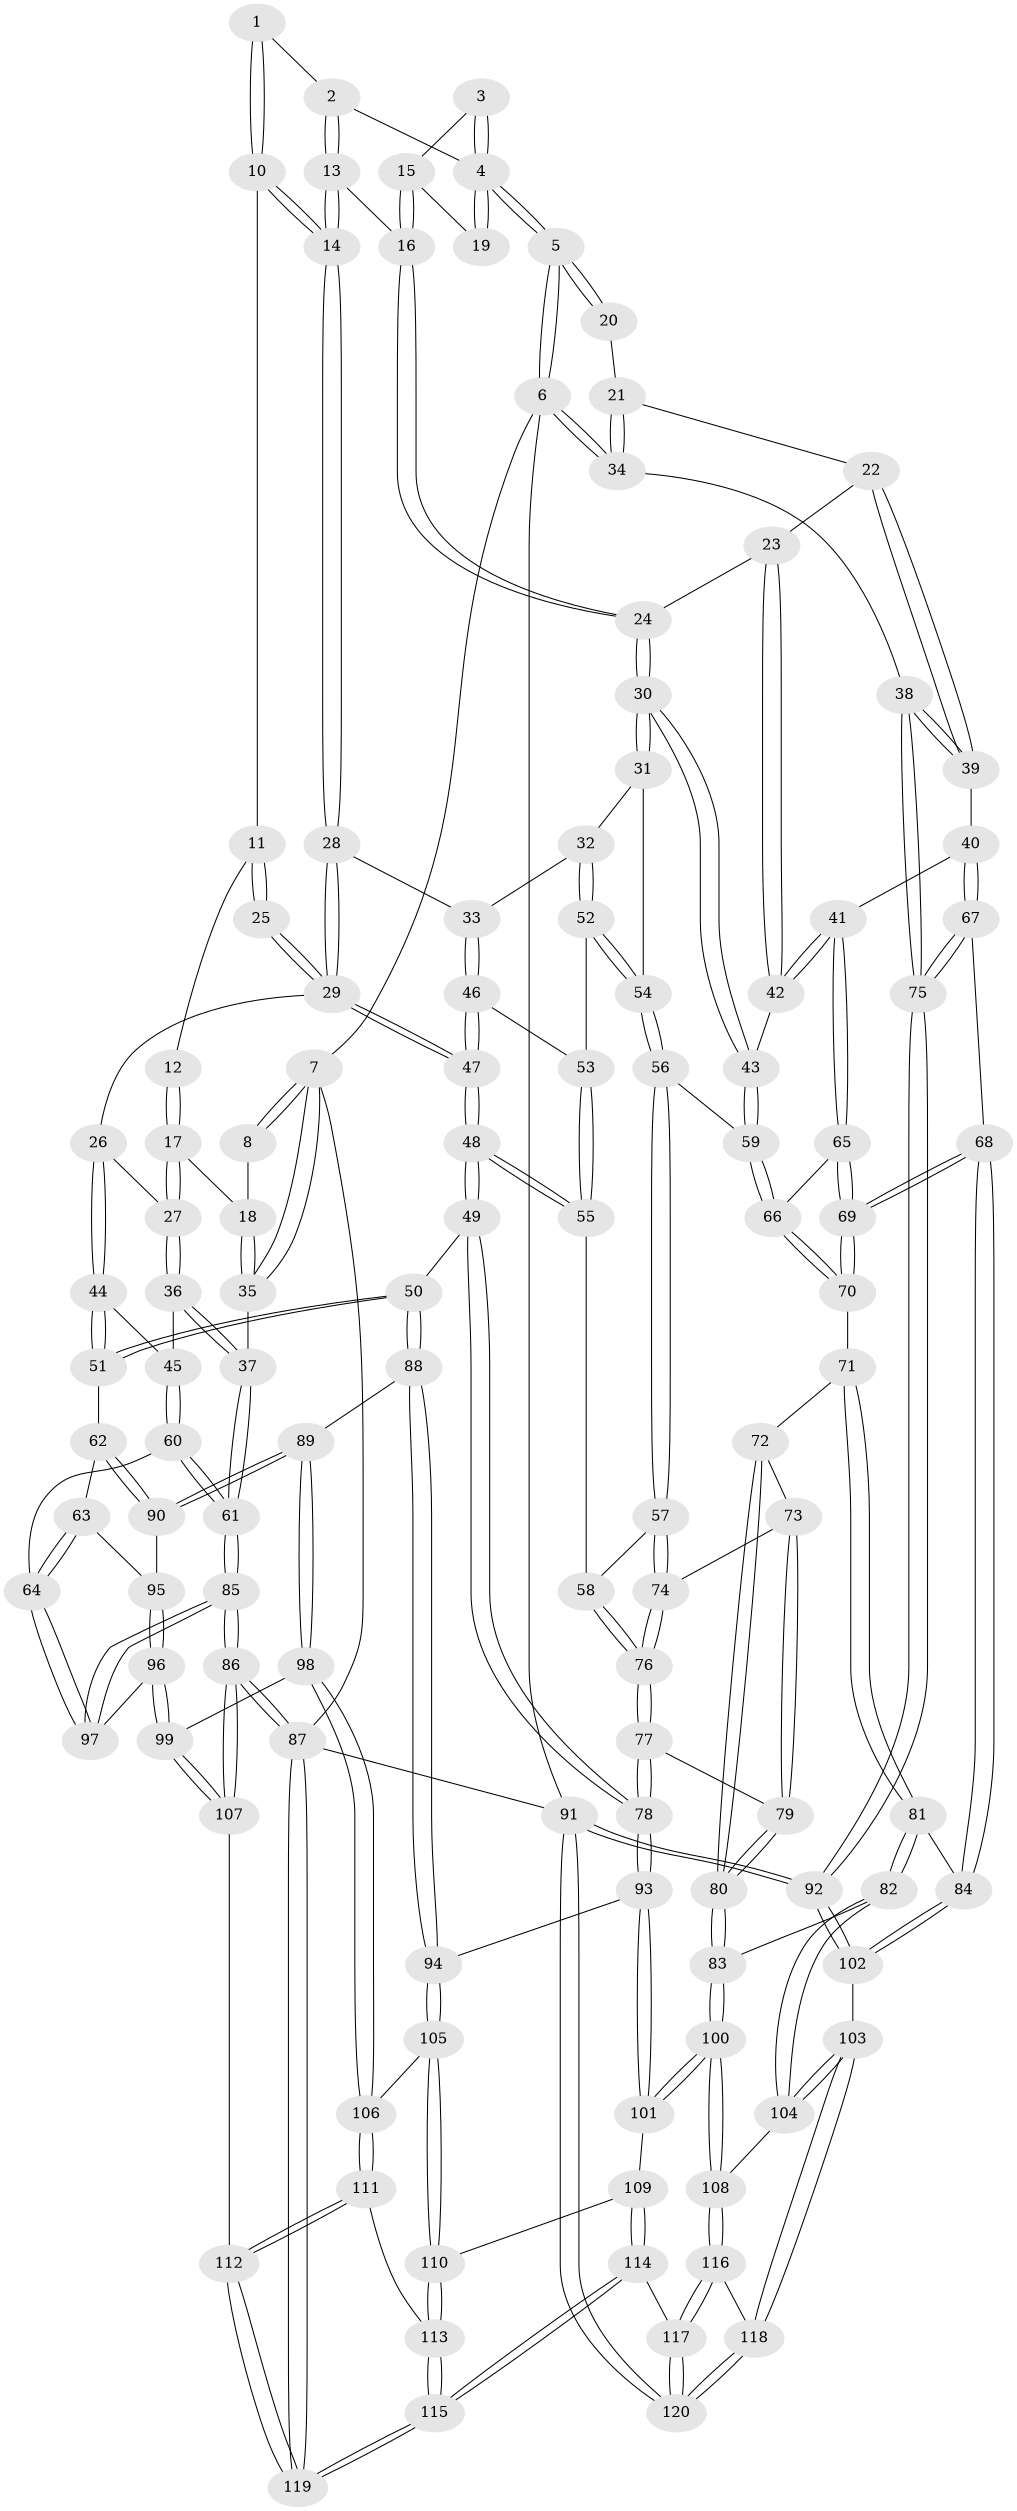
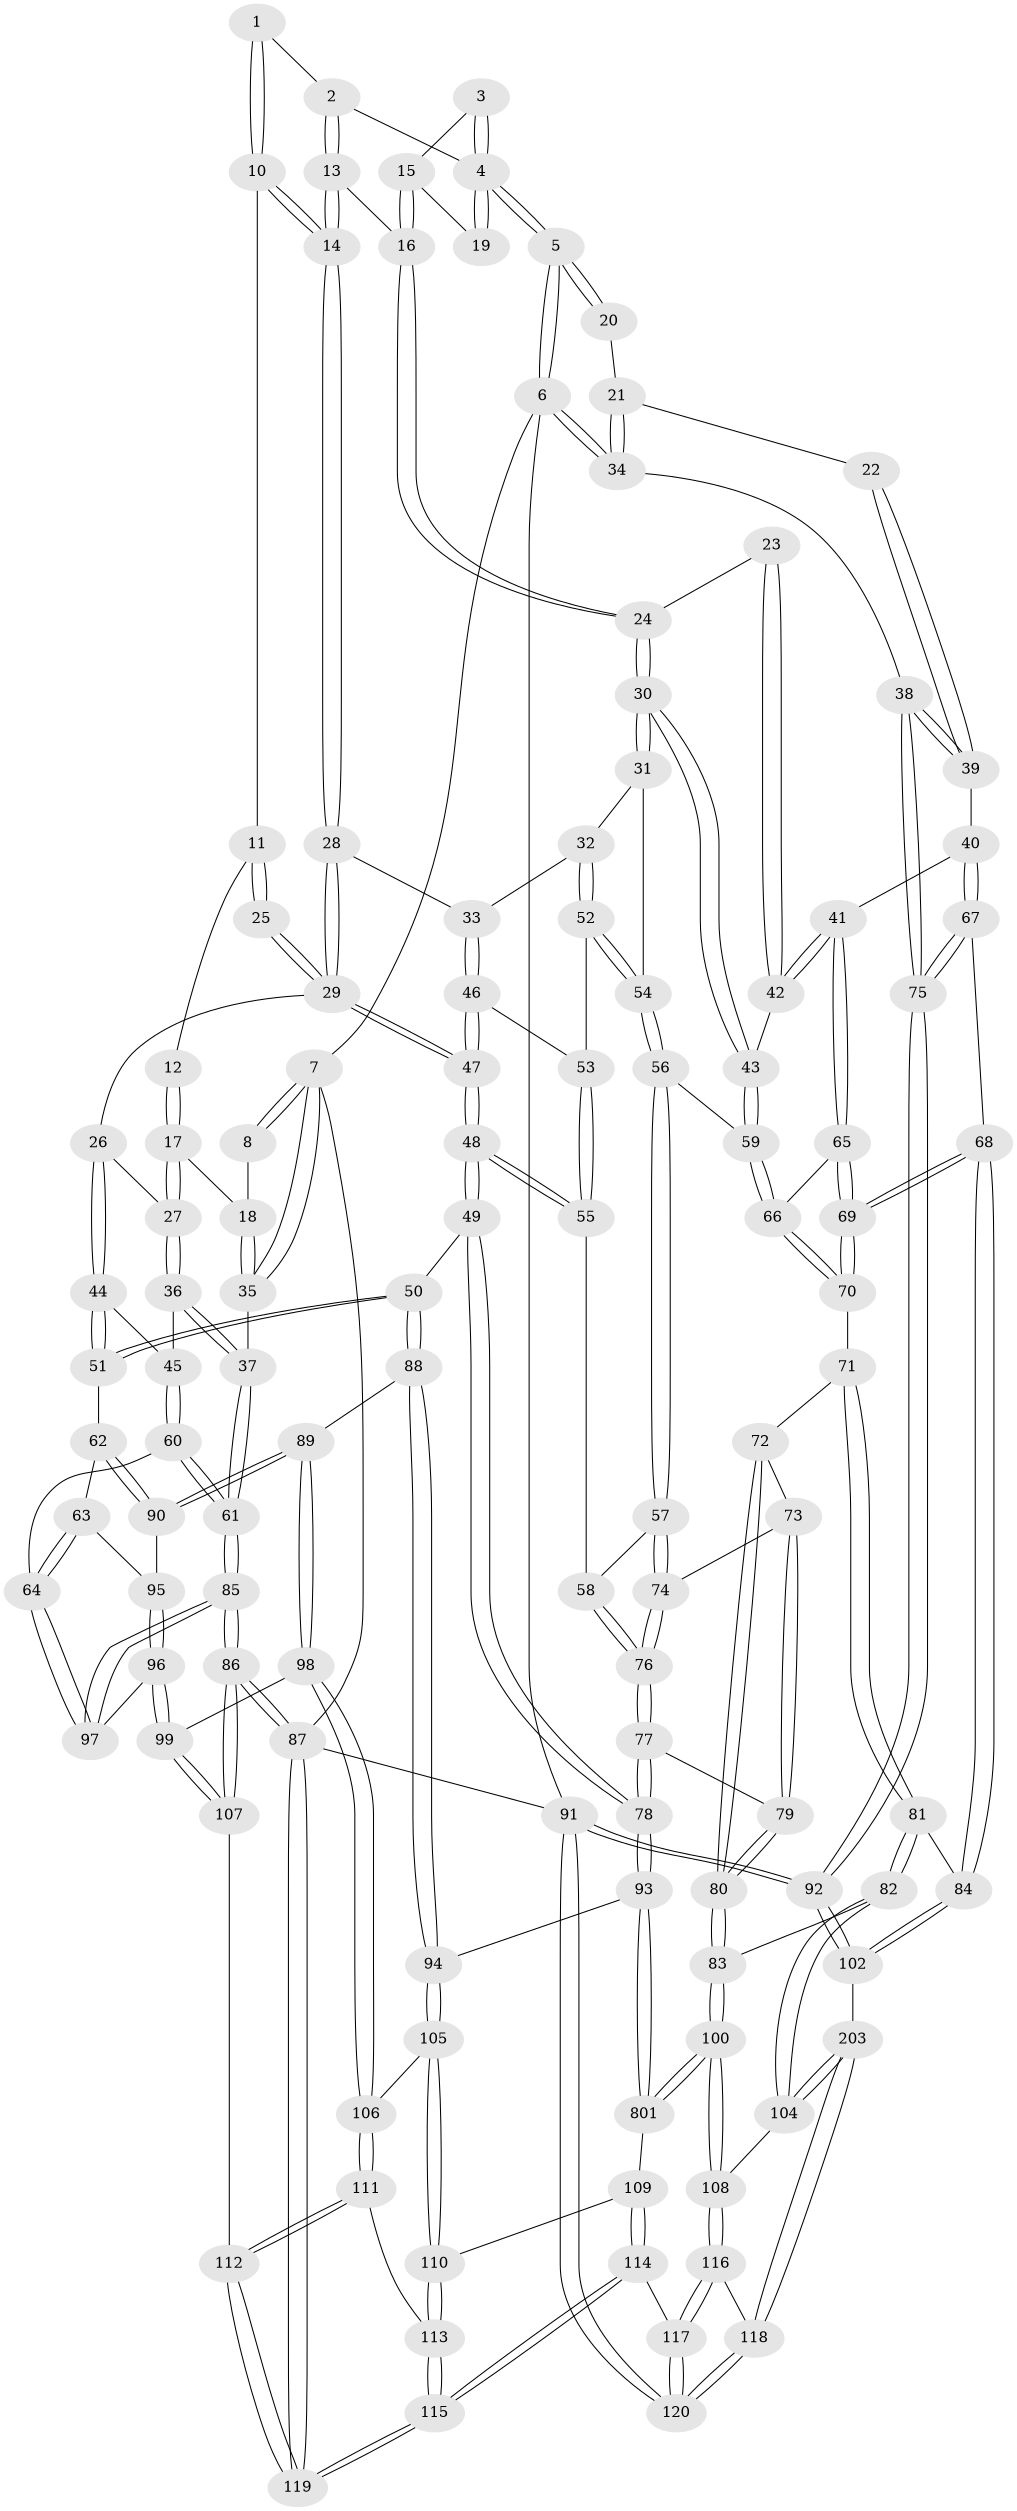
(822, 508) -> none
(853, 2040) -> (853, 2040)
(644, 2114) -> (644, 2114)
